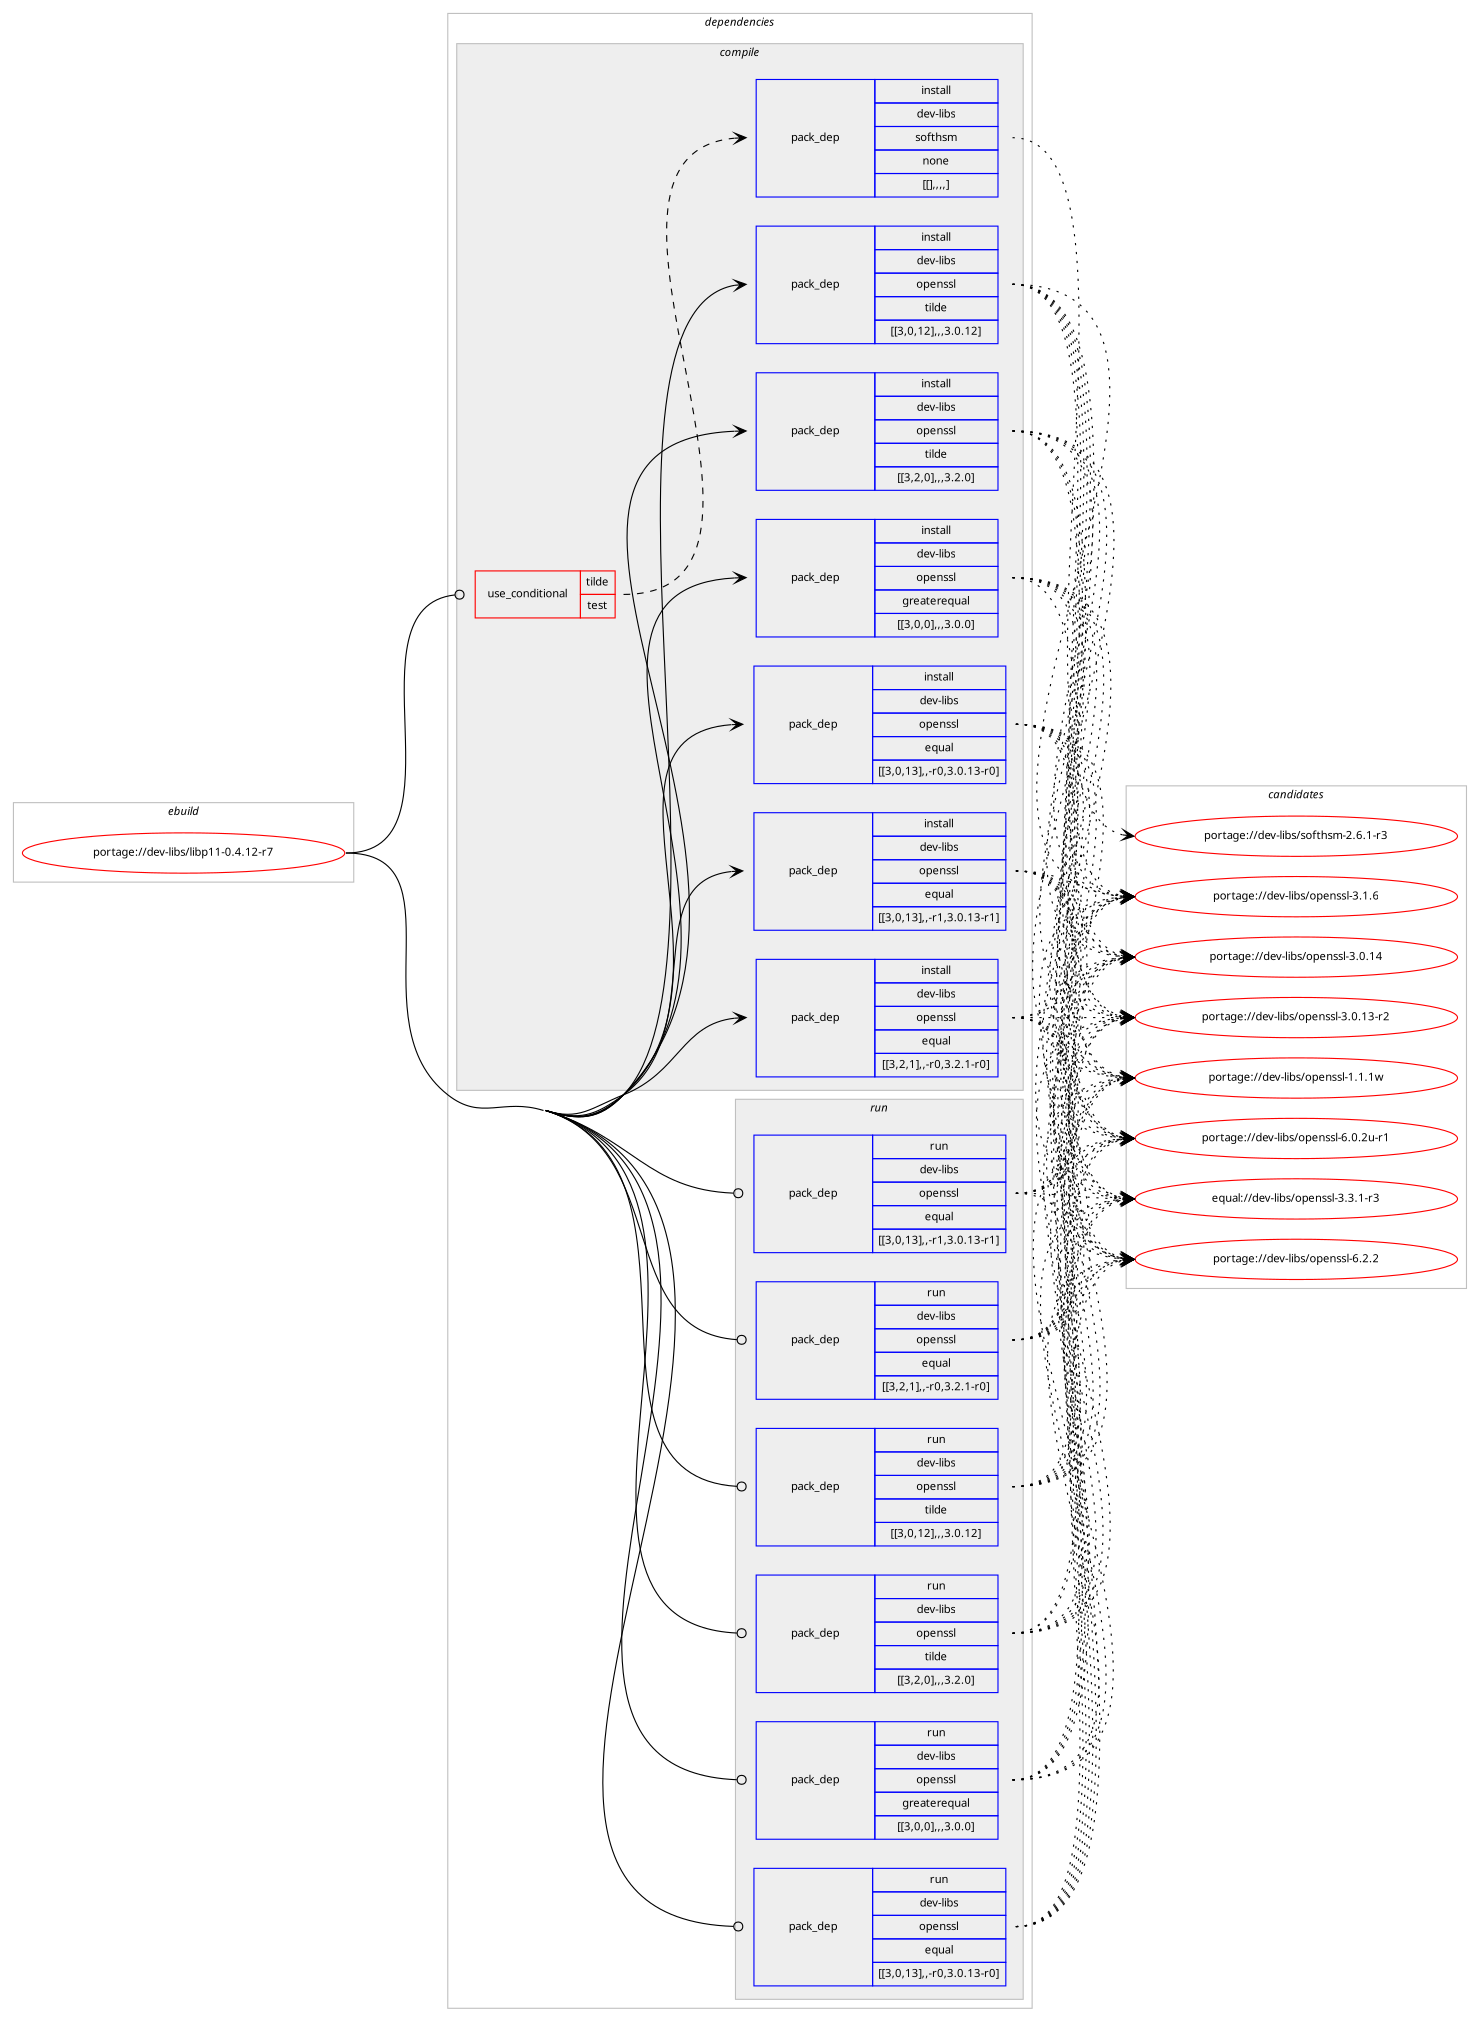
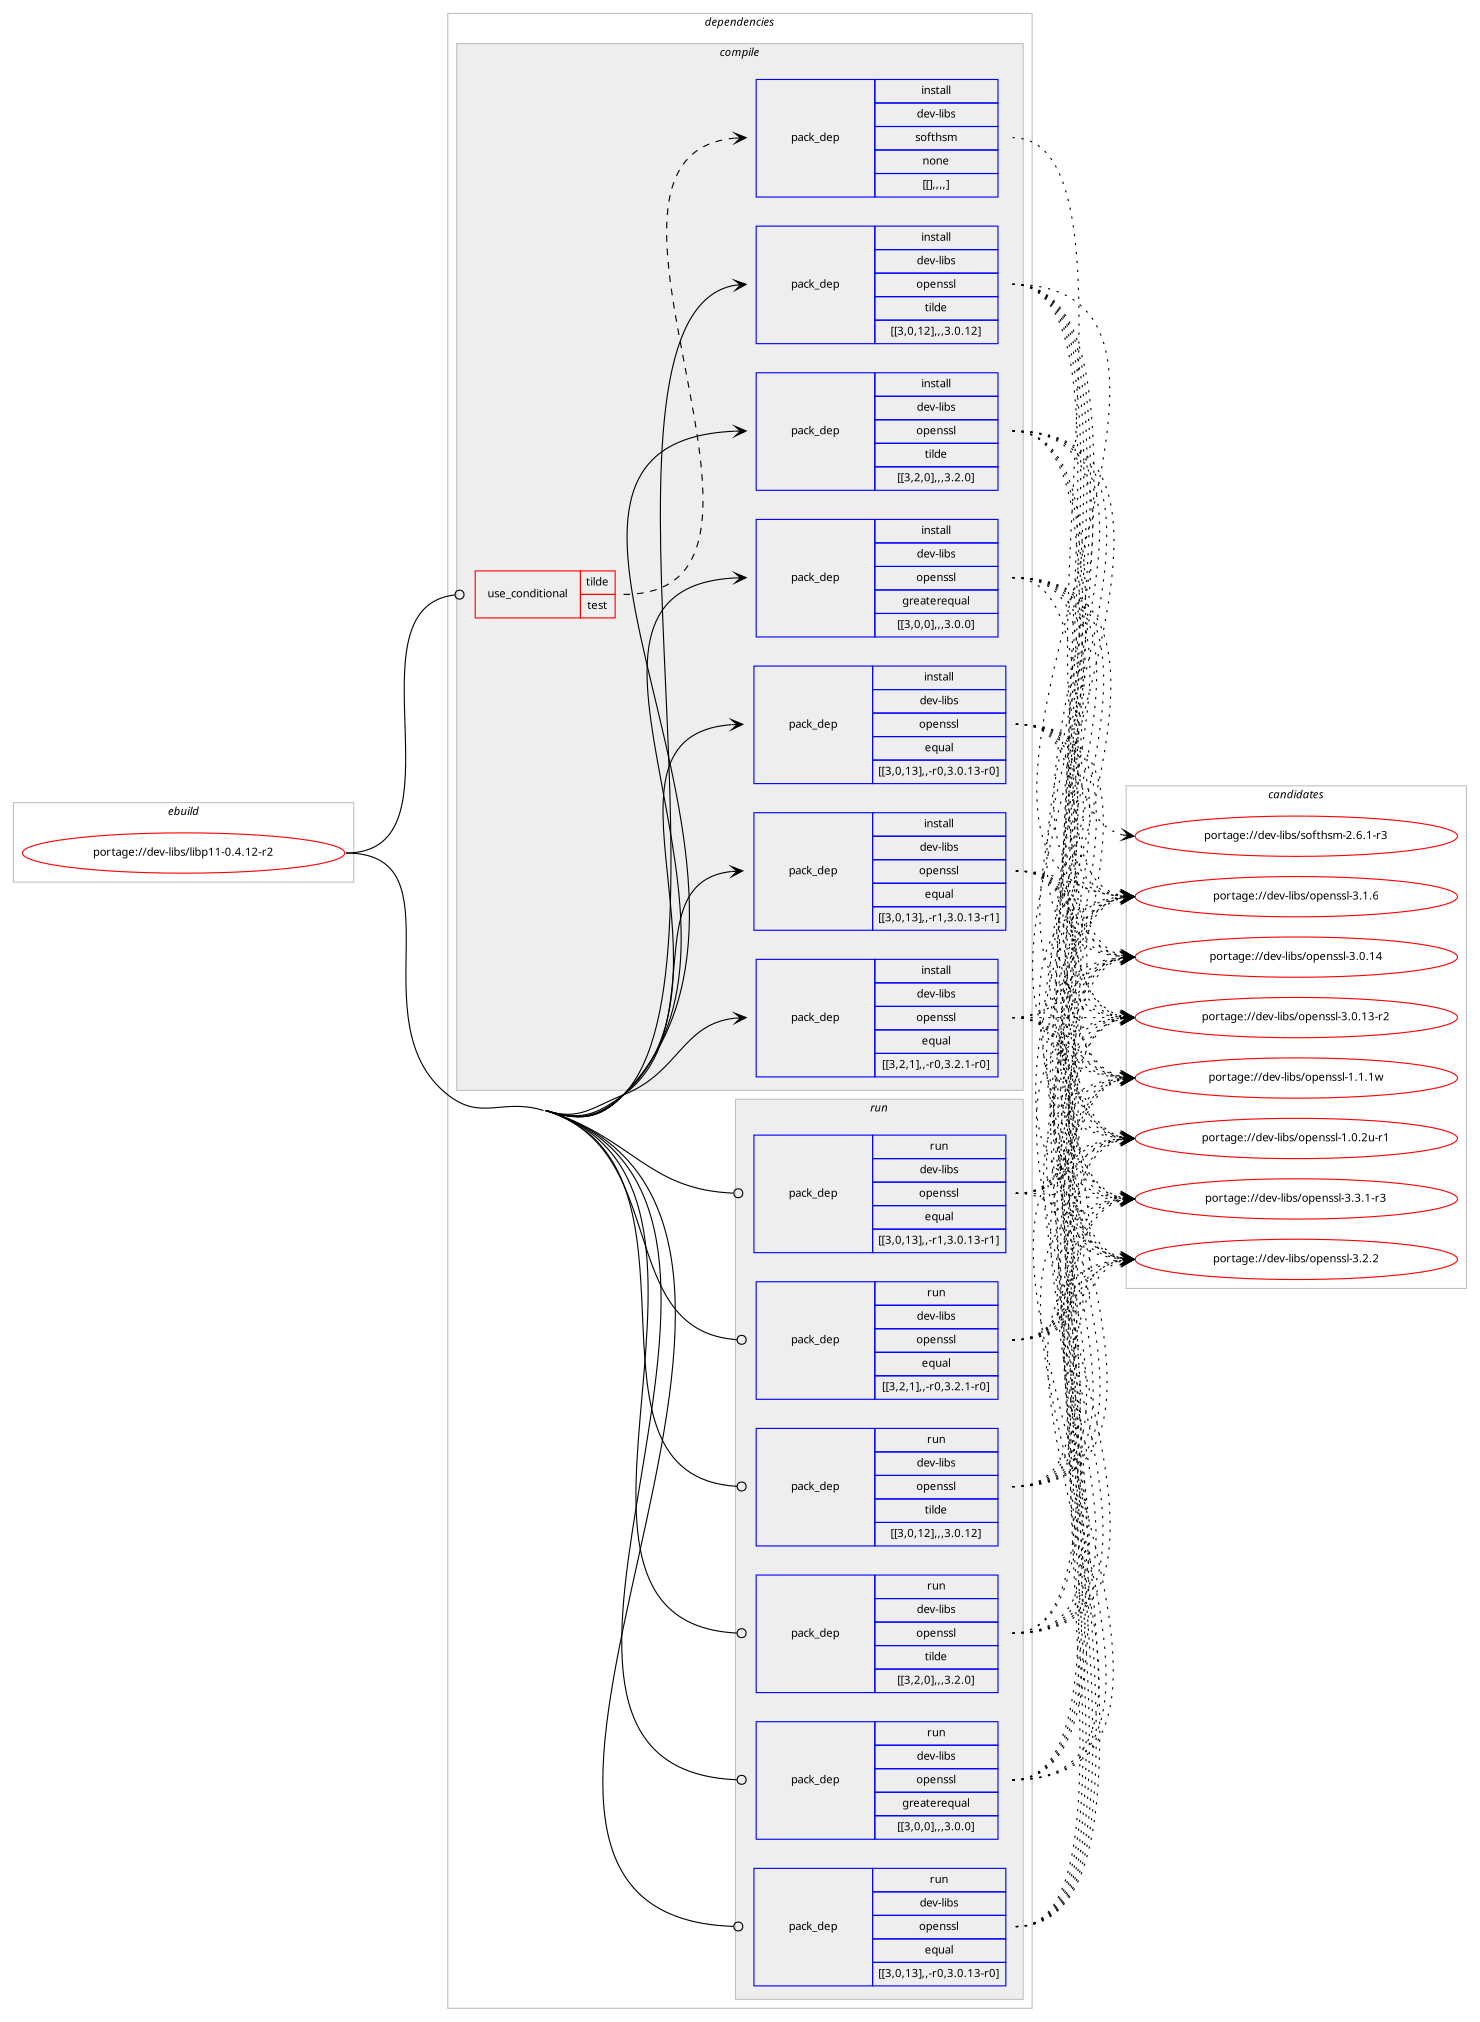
(184, 853) -> (184, 853)
(1296, 1138) -> (1296, 1138)
(1296, 1199) -> (1296, 1199)
(1296, 1259) -> (1296, 1259)
